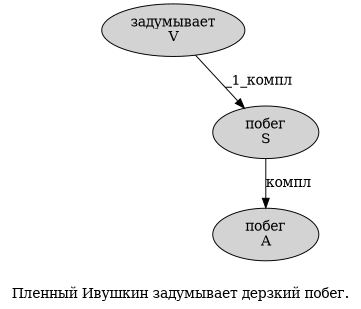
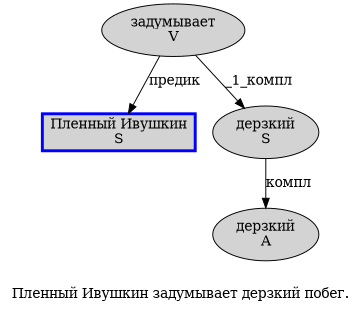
none -> (119, 132)
(266, 132) -> (266, 132)
(266, 235) -> (266, 235)
